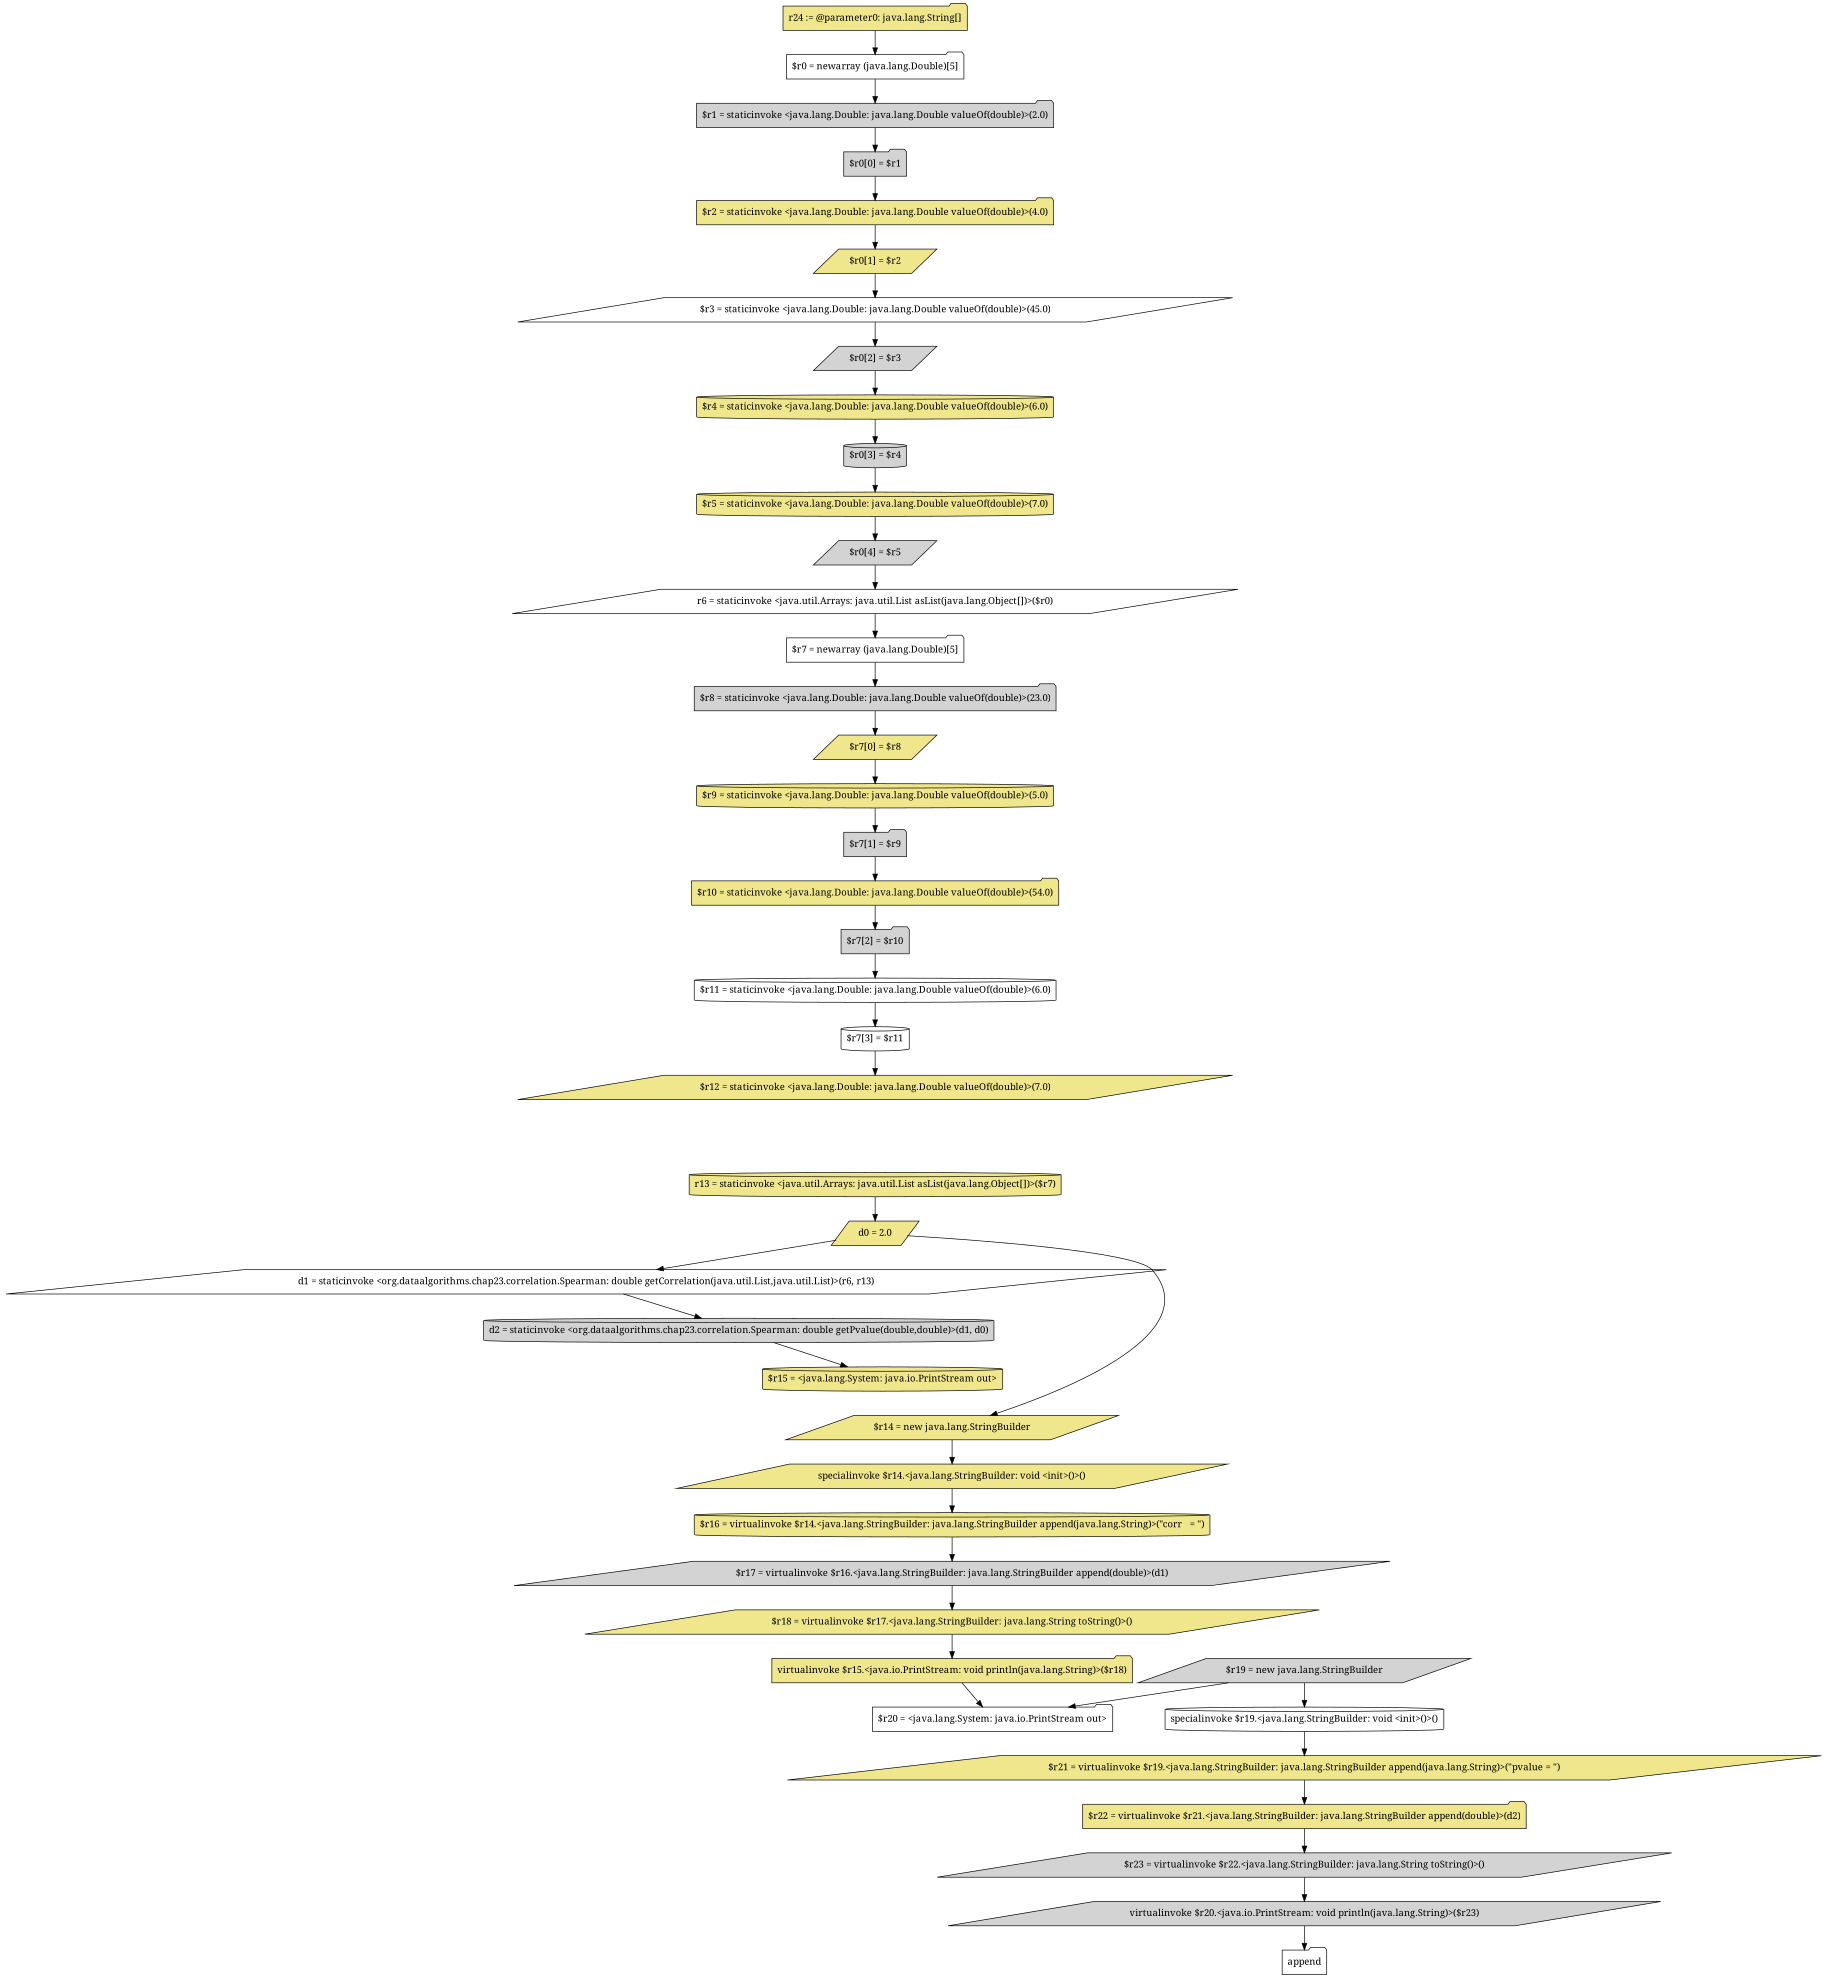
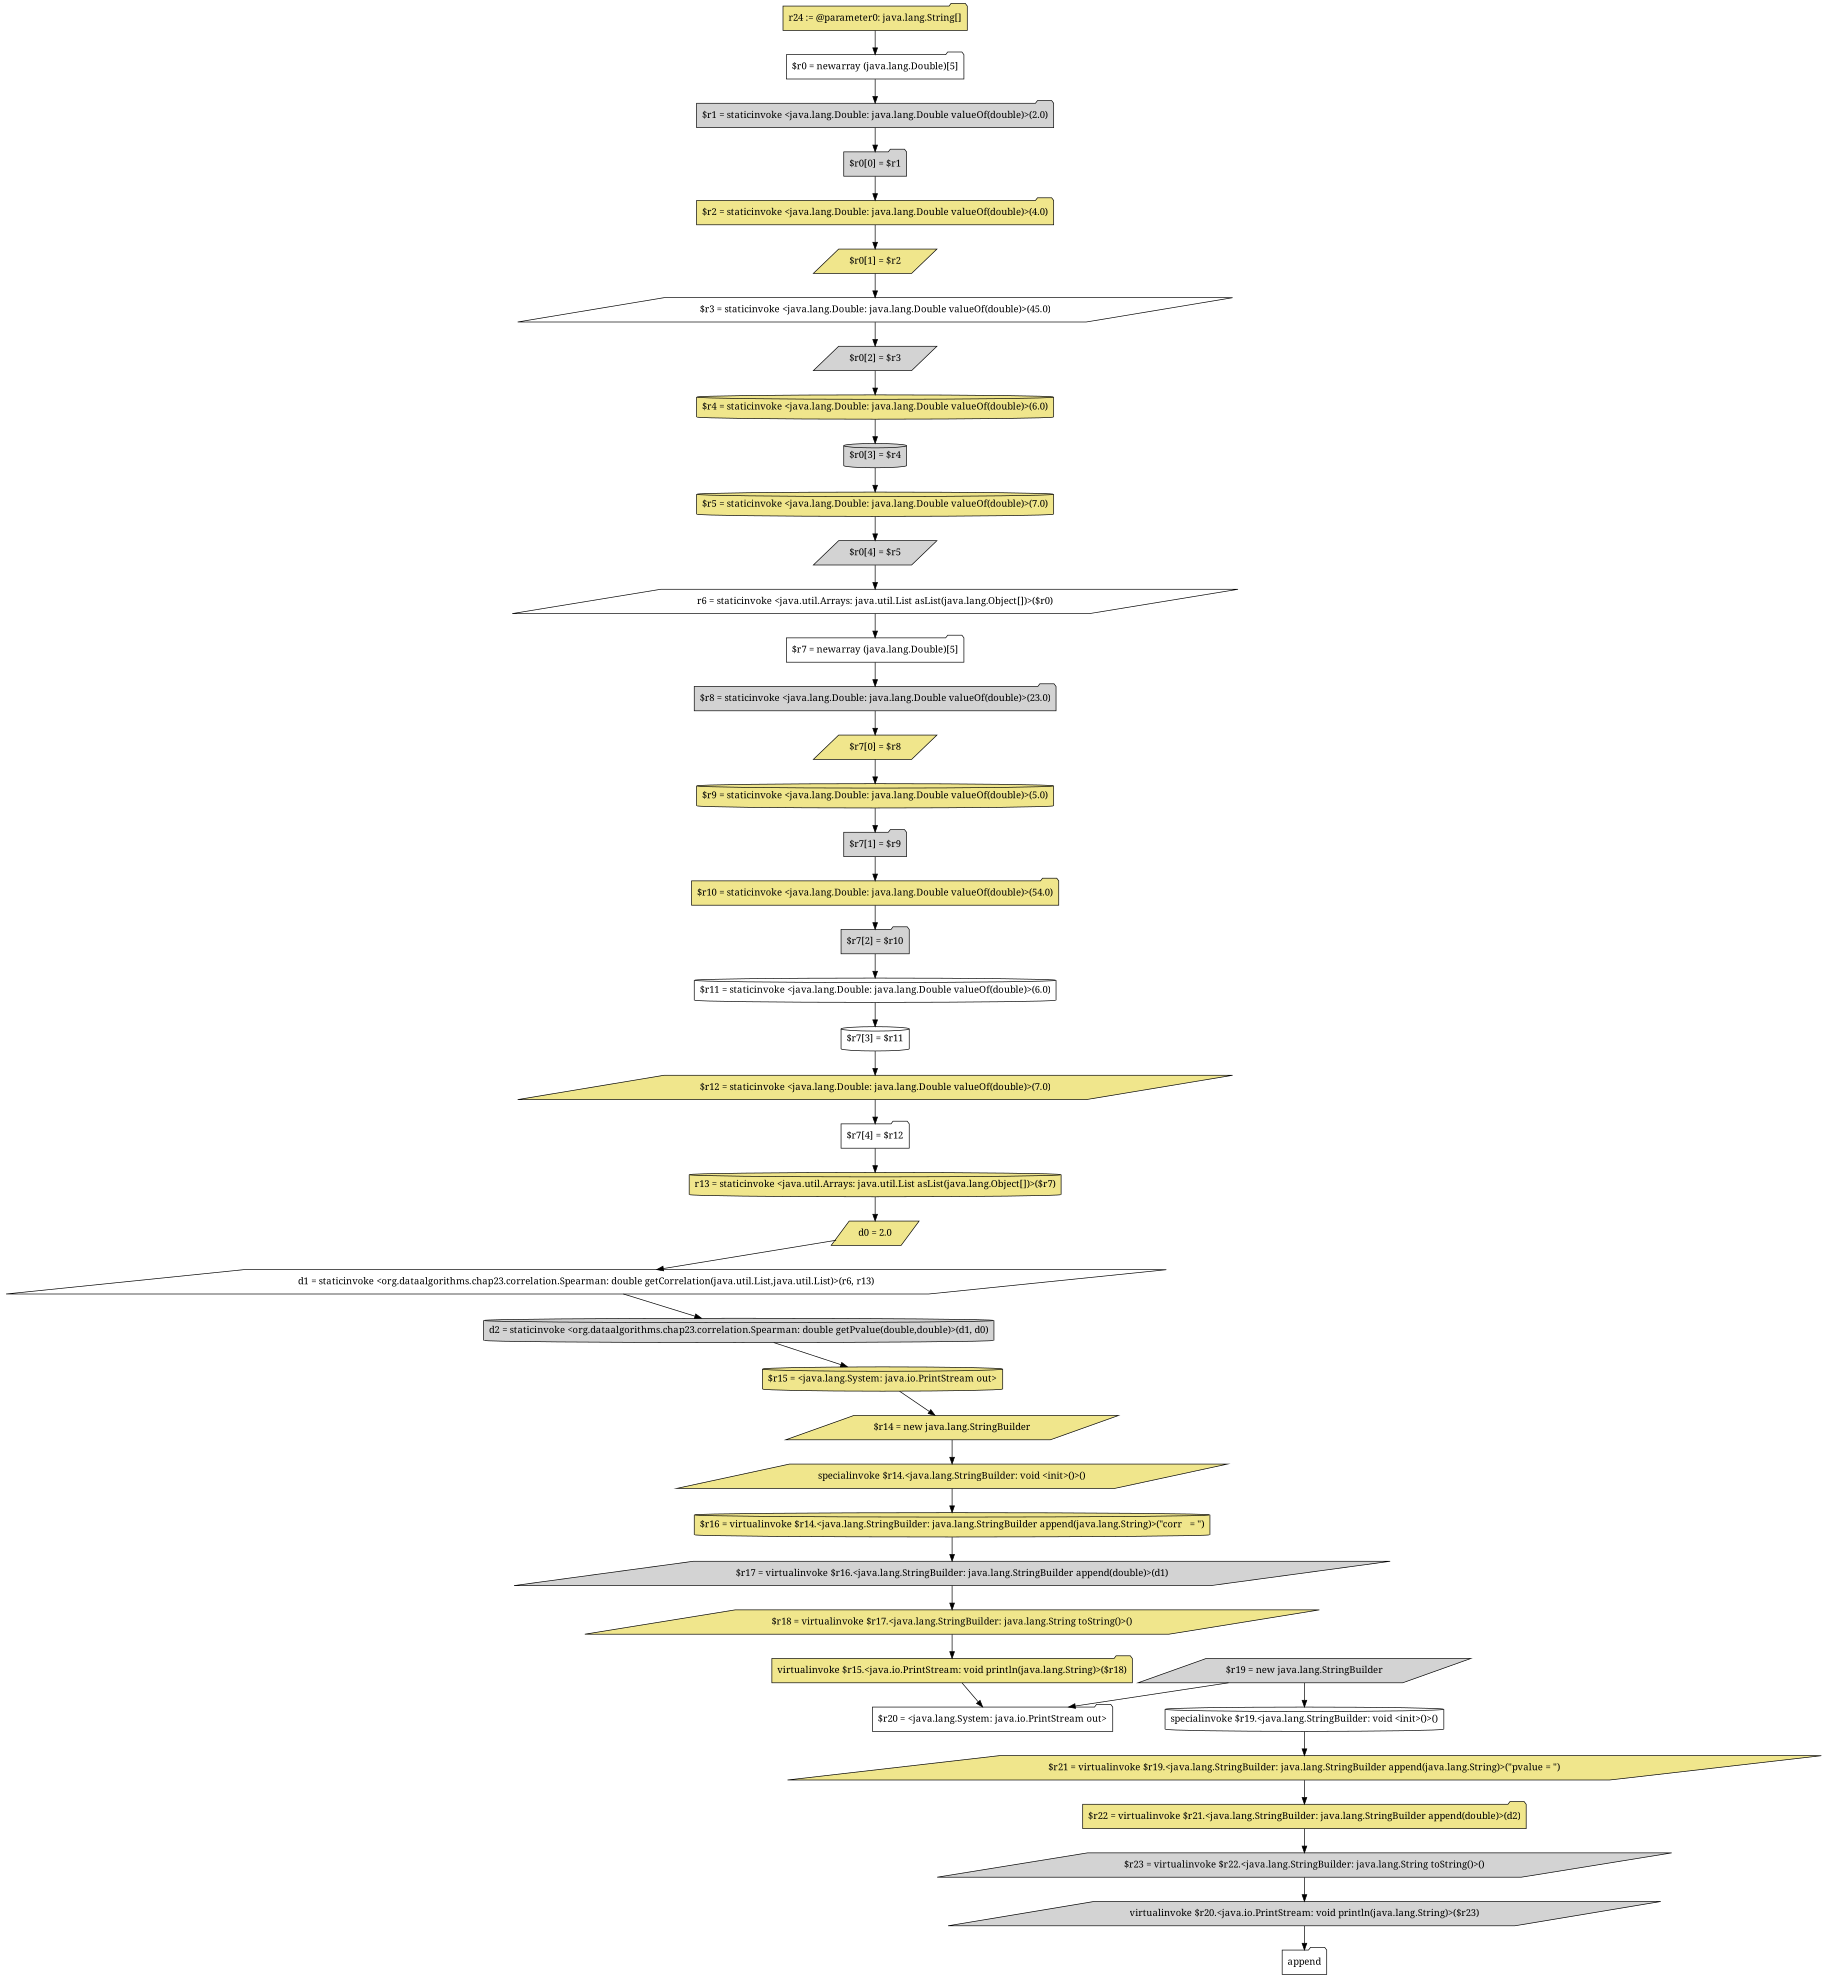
none -> (875, 1136)
(1150, 1269) -> (914, 1401)
